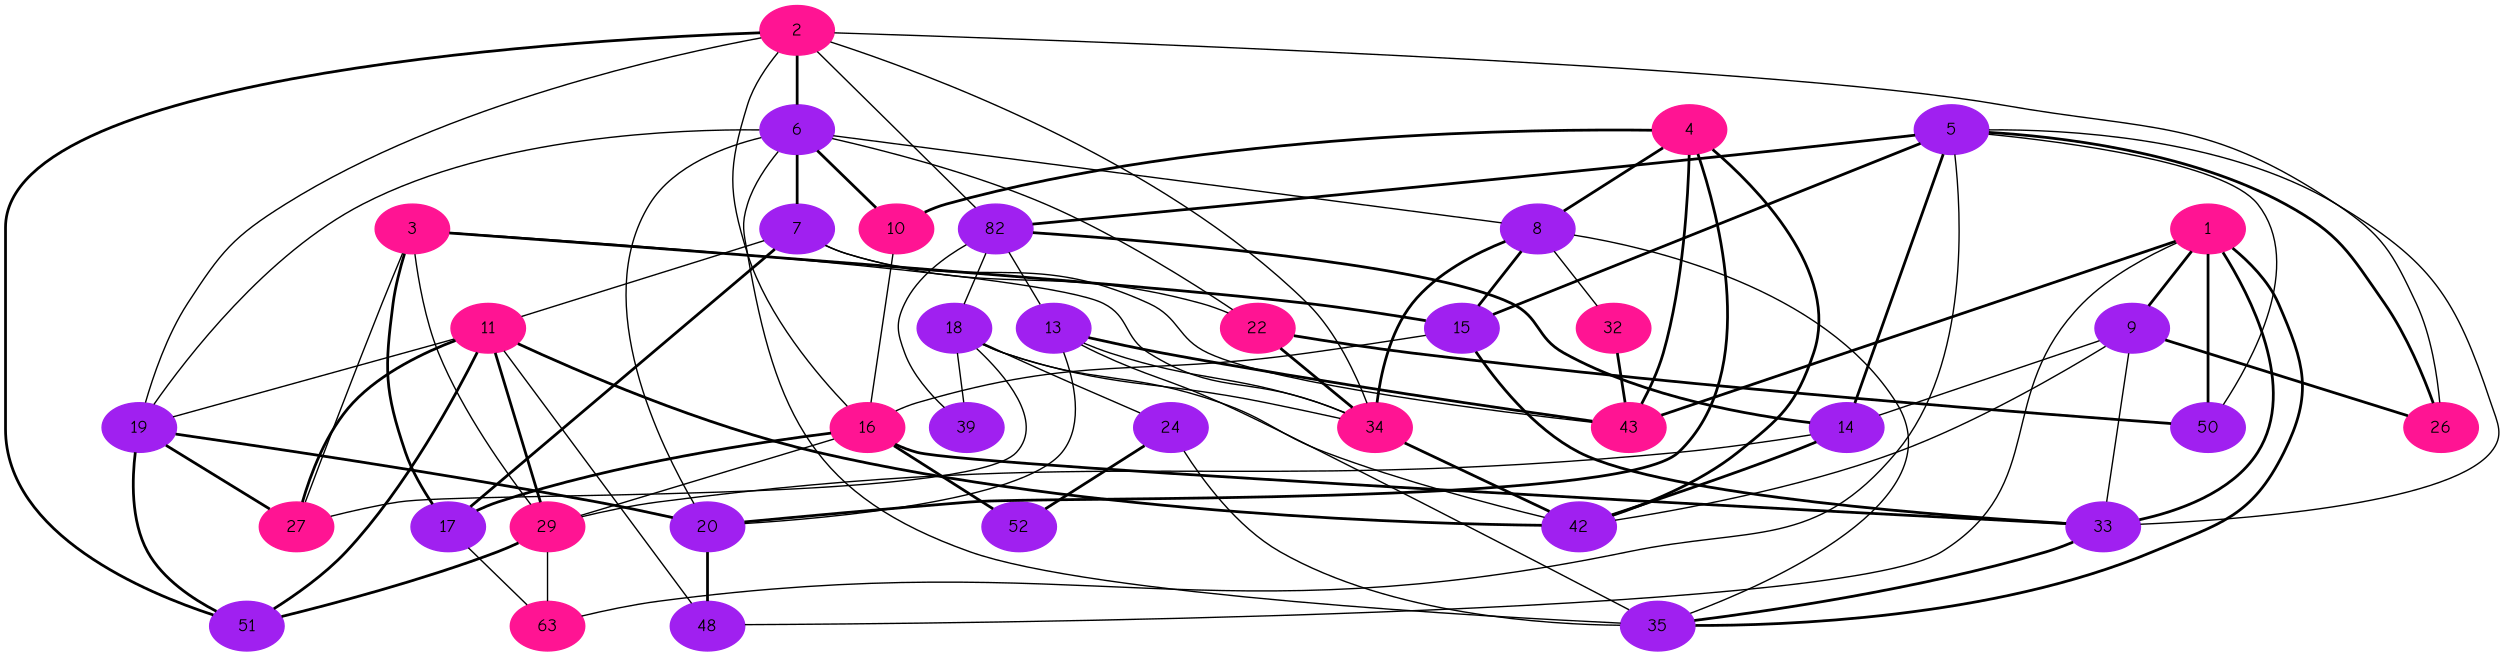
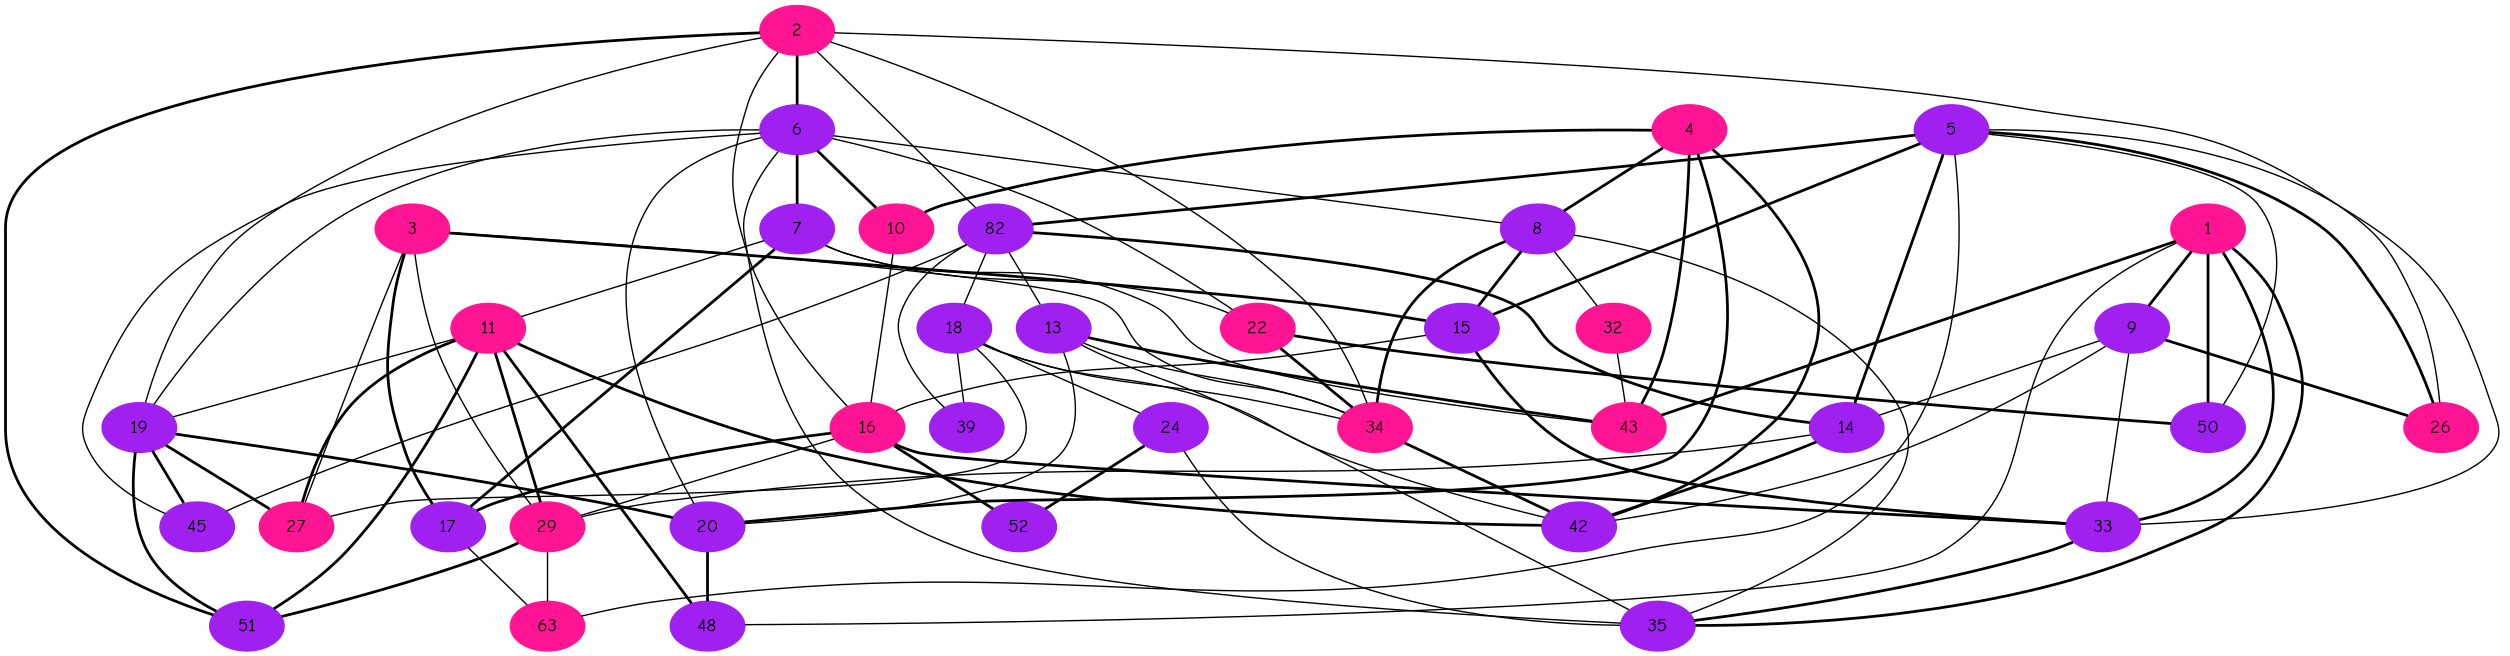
(1619, 367) -> (1619, 367)
(602, 483) -> (602, 483)
none -> (197, 527)
